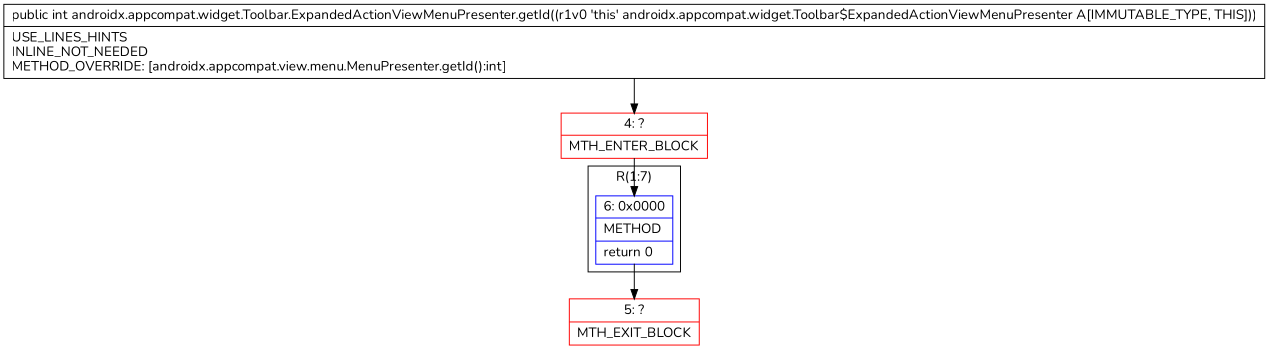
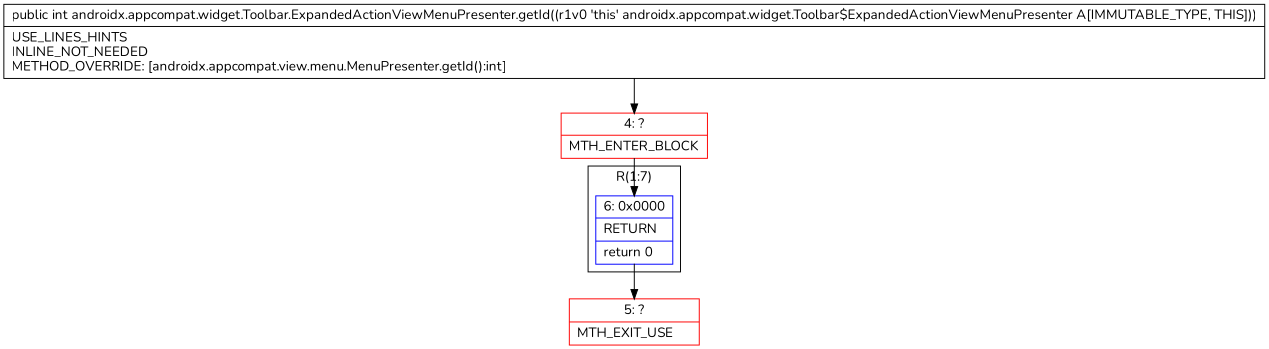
(633, 229) -> (630, 229)
(634, 333) -> (625, 333)
